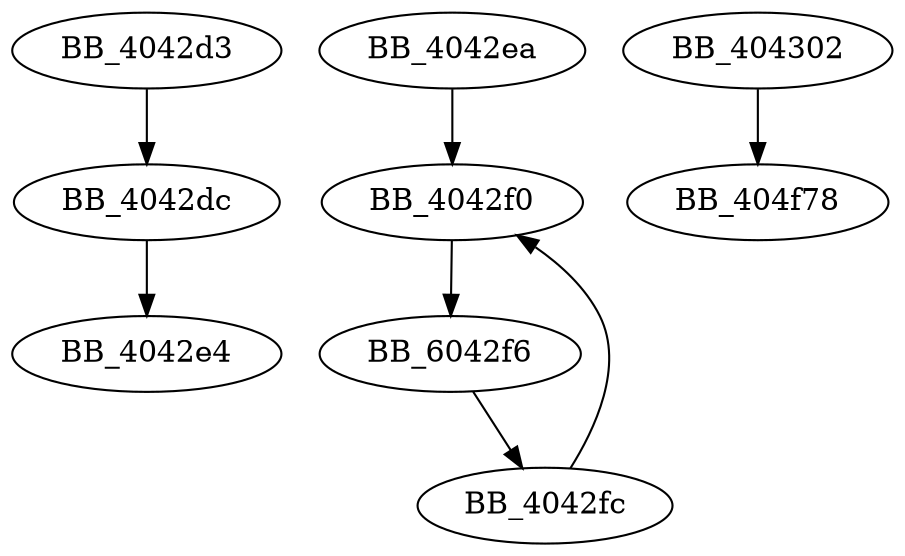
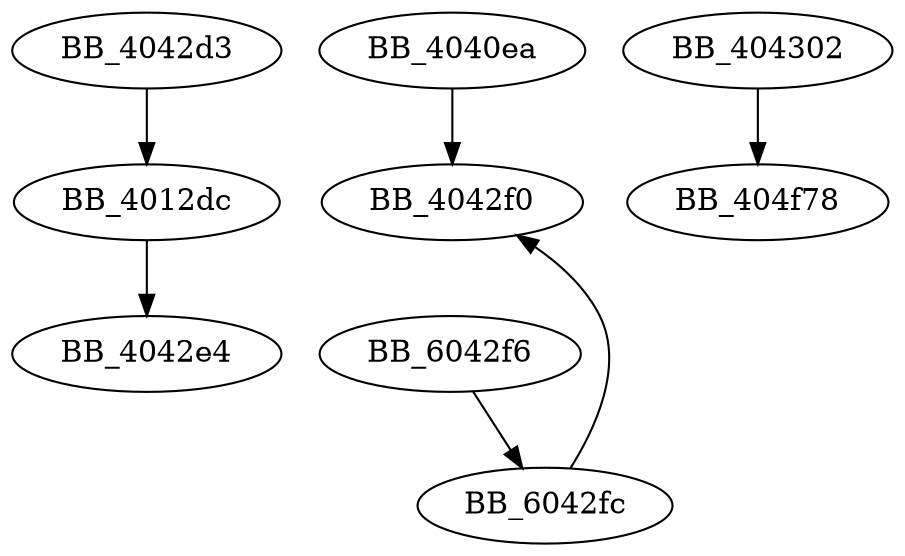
(452, 51) -> (452, 51)
(147, 202) -> (147, 202)
(451, 268) -> none
(545, 506) -> (545, 506)
